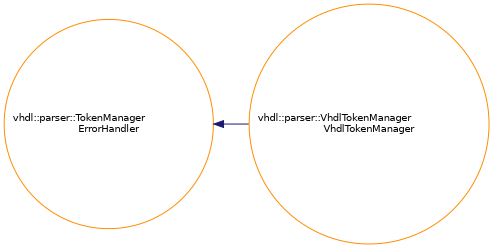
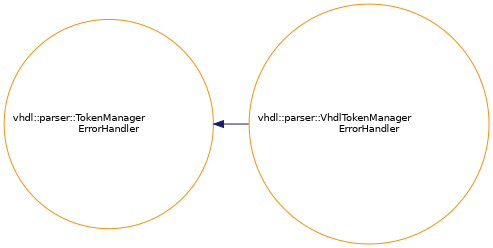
(369, 124) -> (369, 124)
